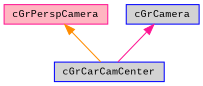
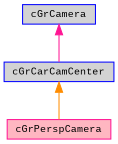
(86, 47) -> (59, 106)
